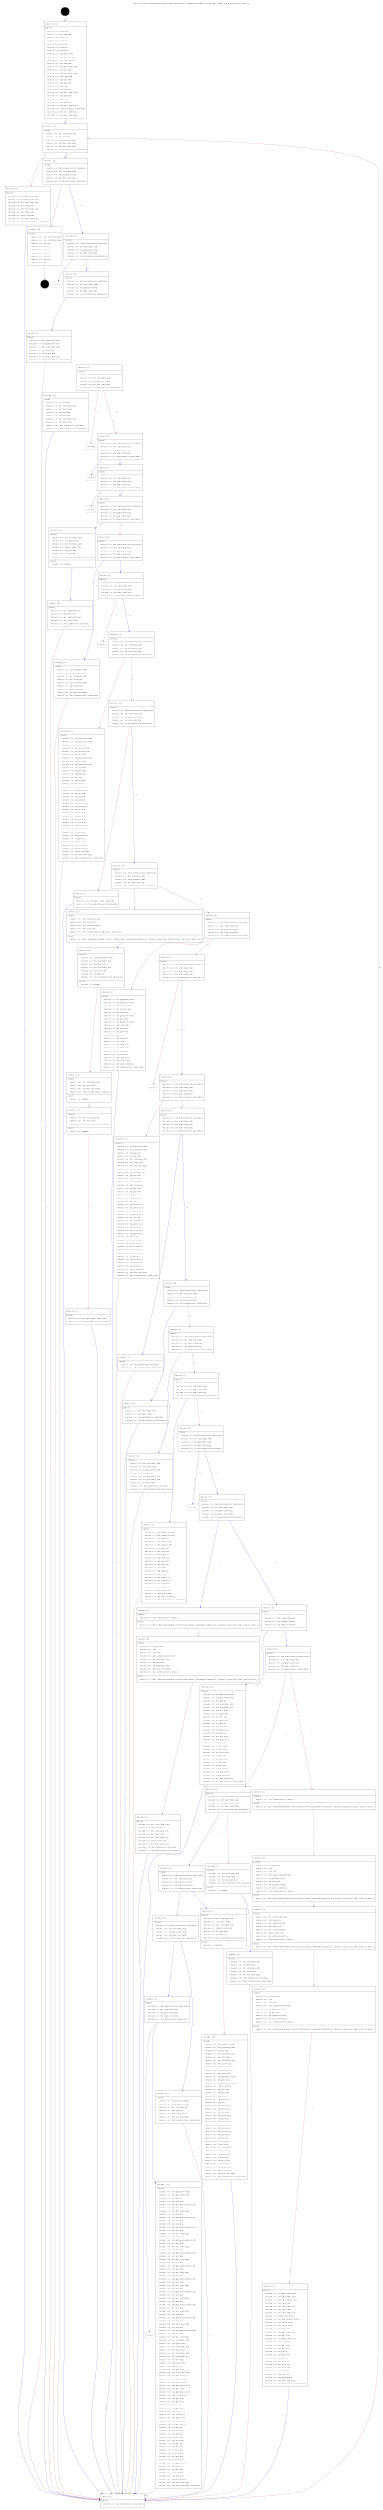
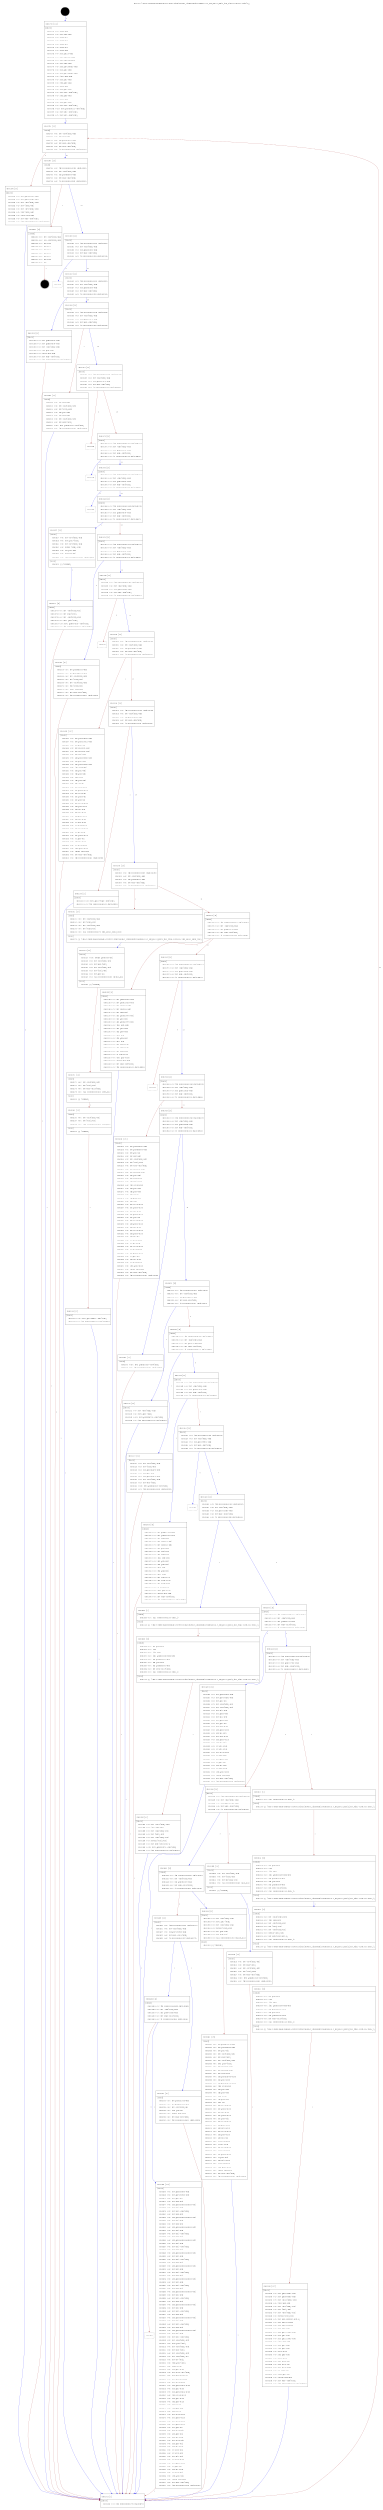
none -> (86, 315)
